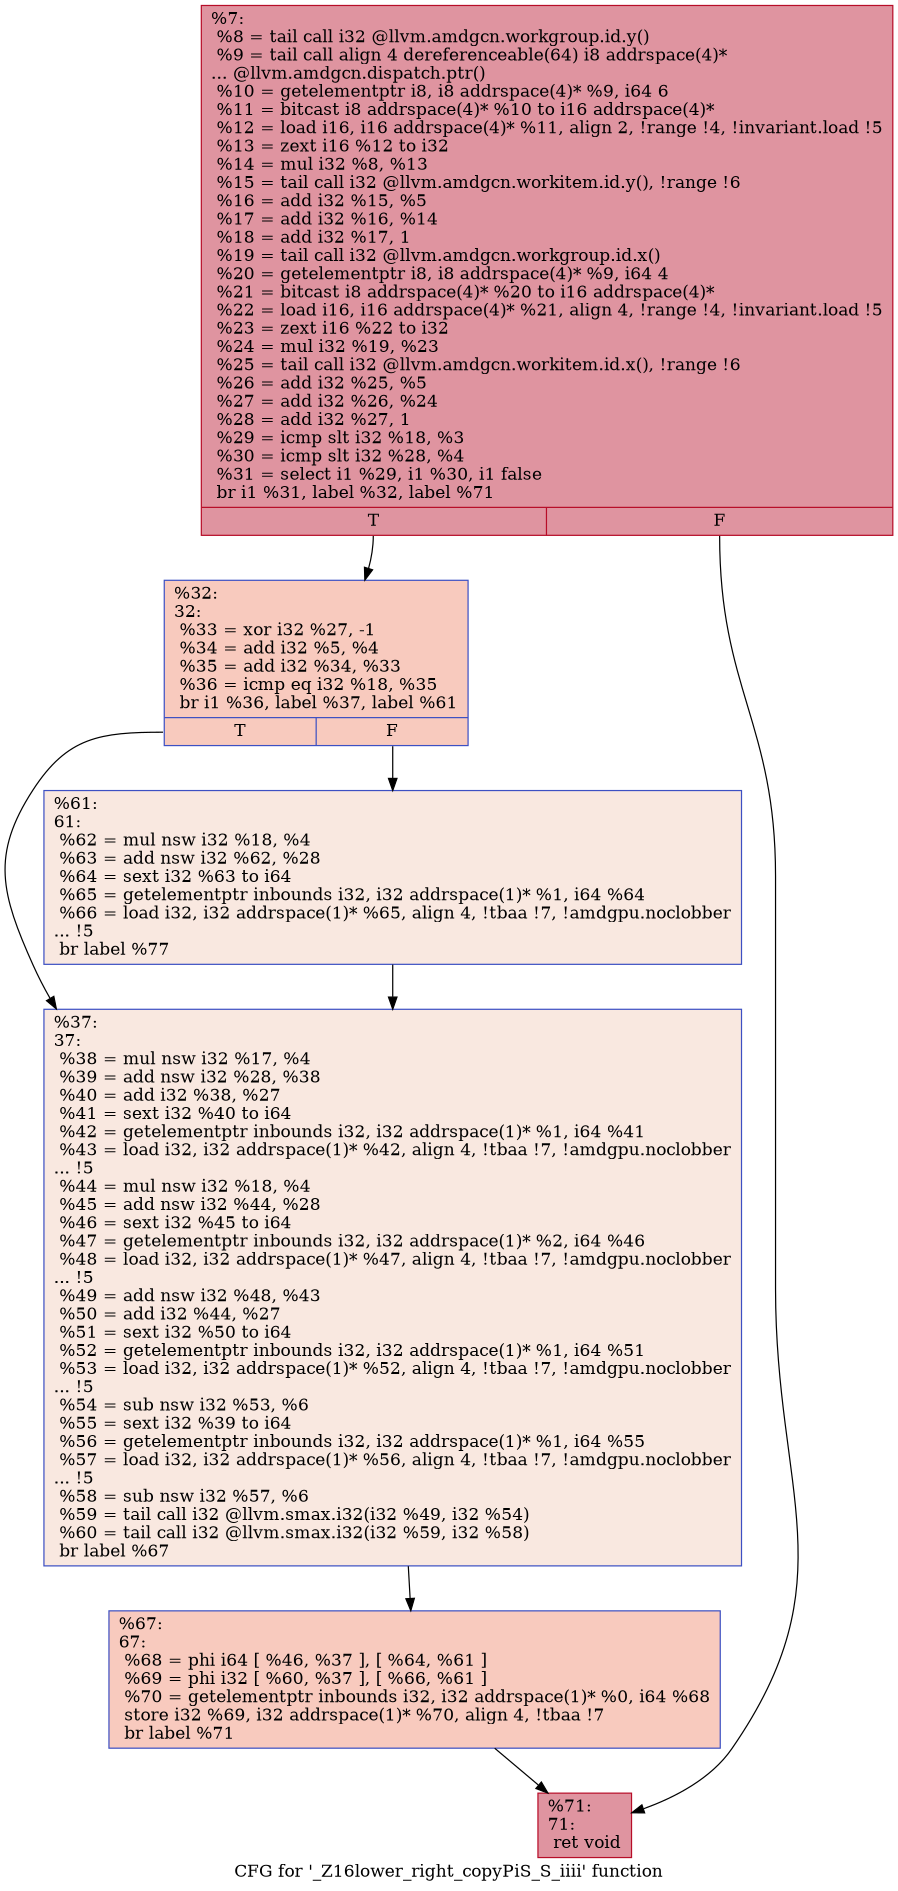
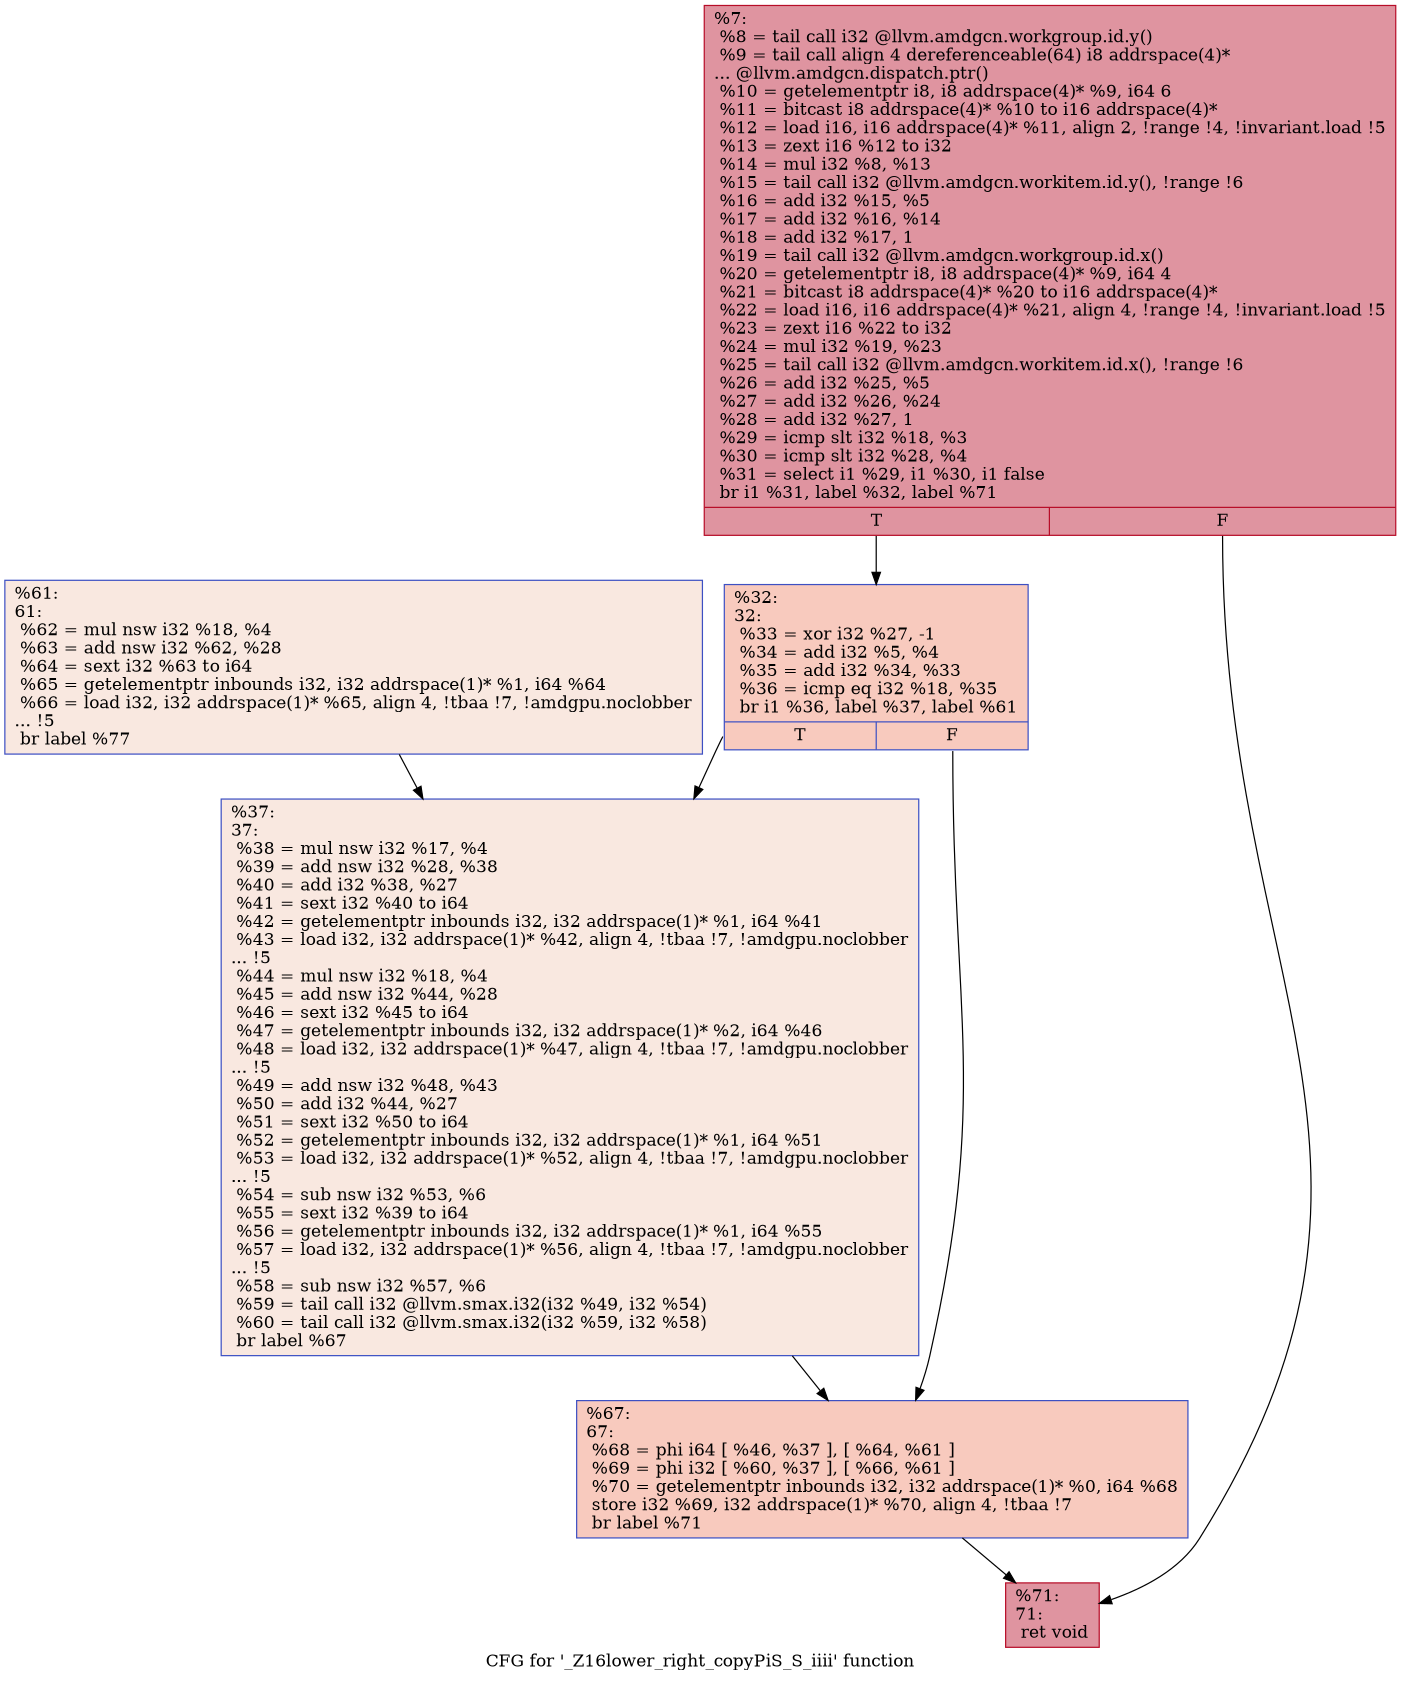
(393, 762) -> (963, 1072)
